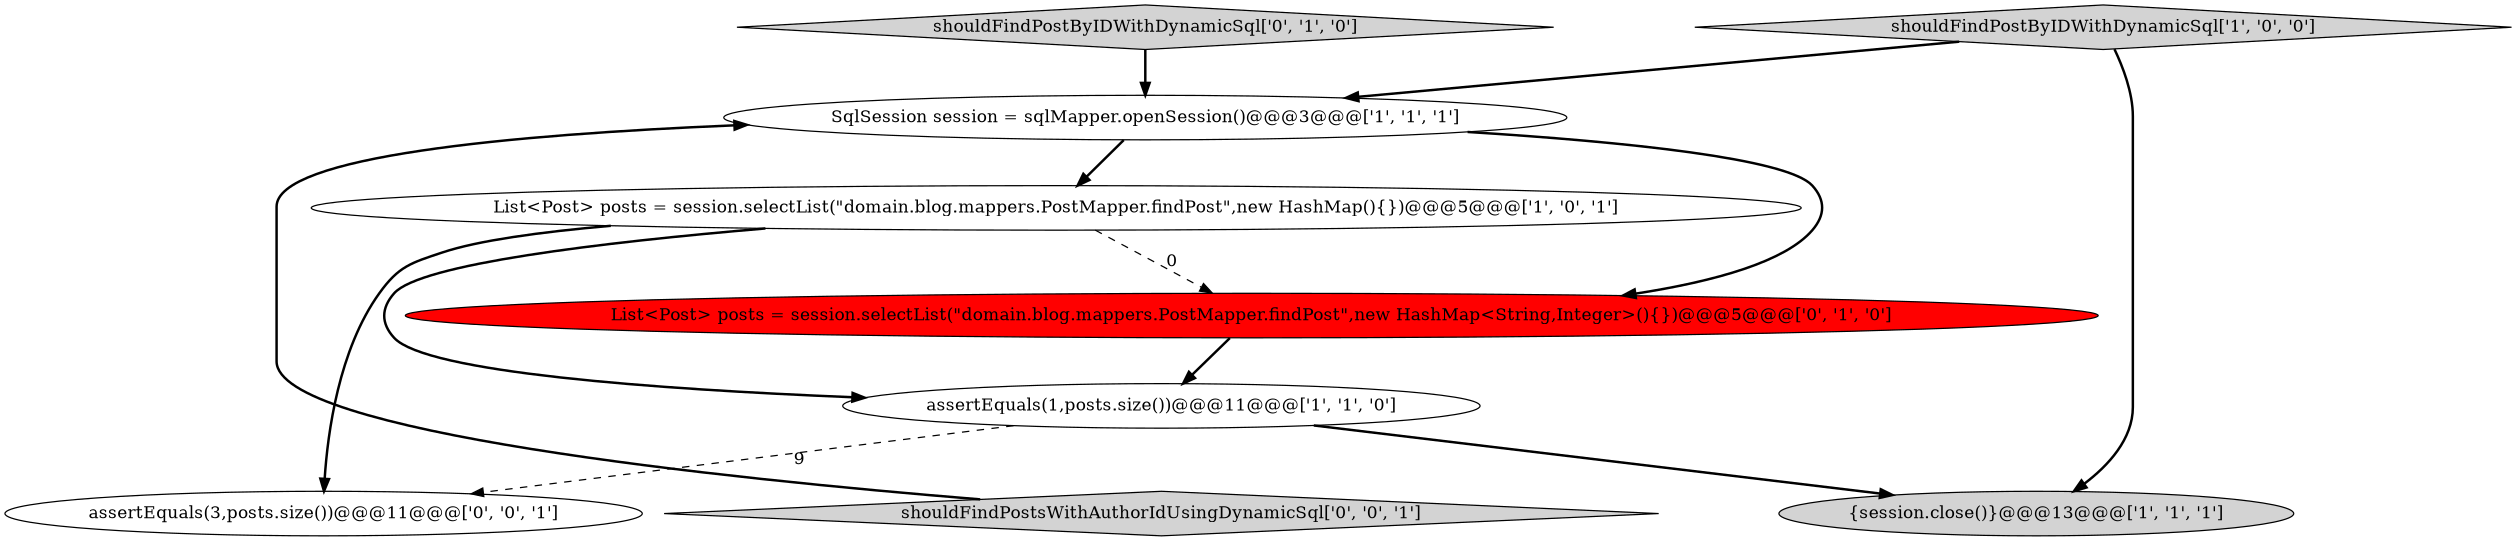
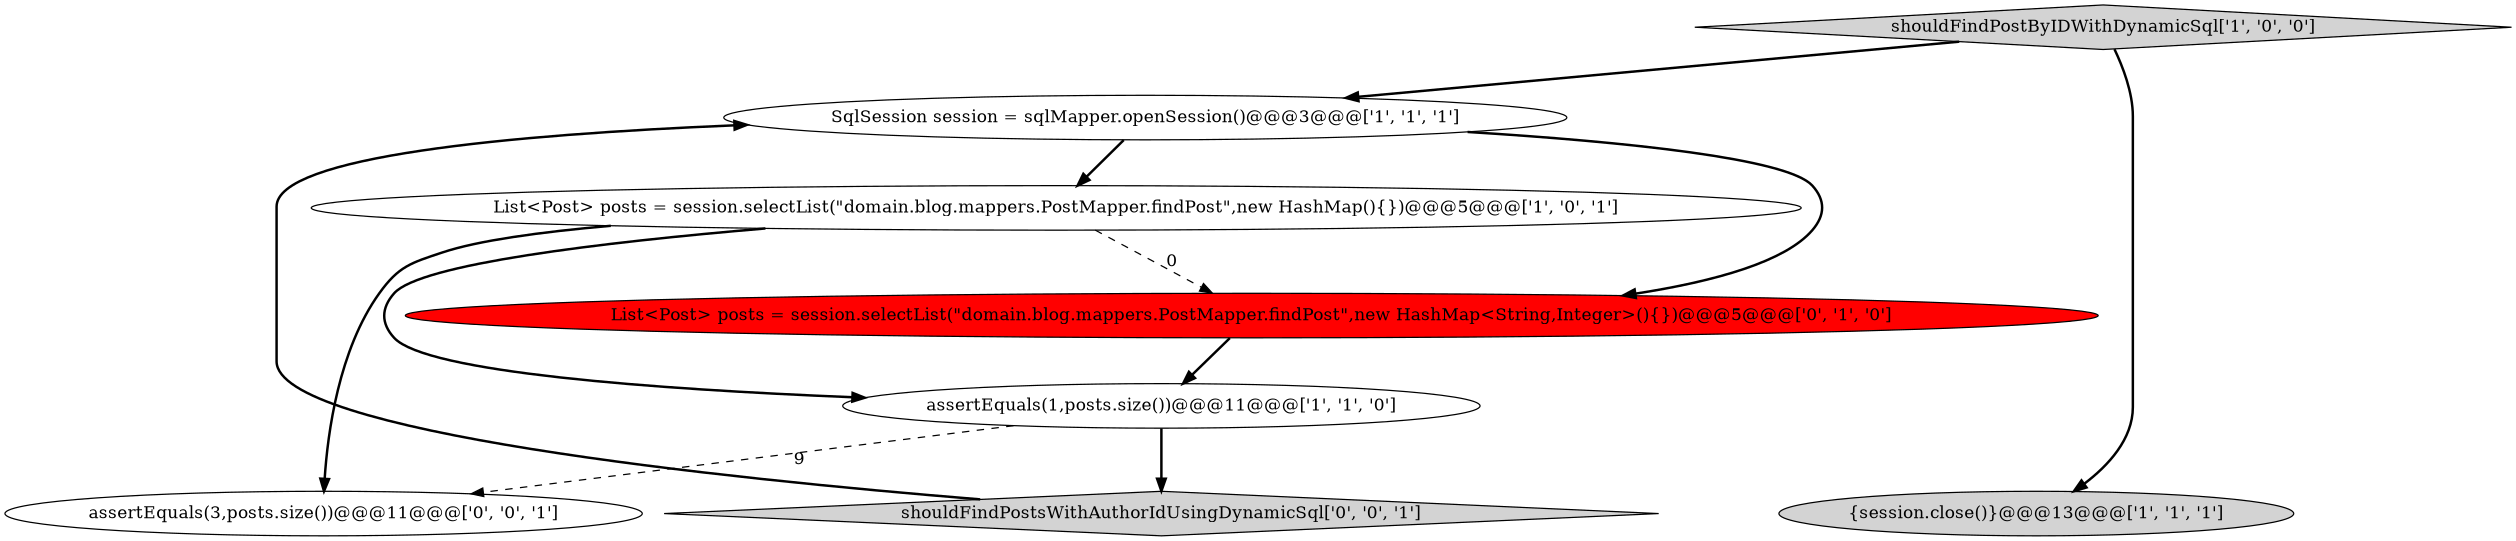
(1145, 27) -> none
(1597, 460) -> (1161, 454)
